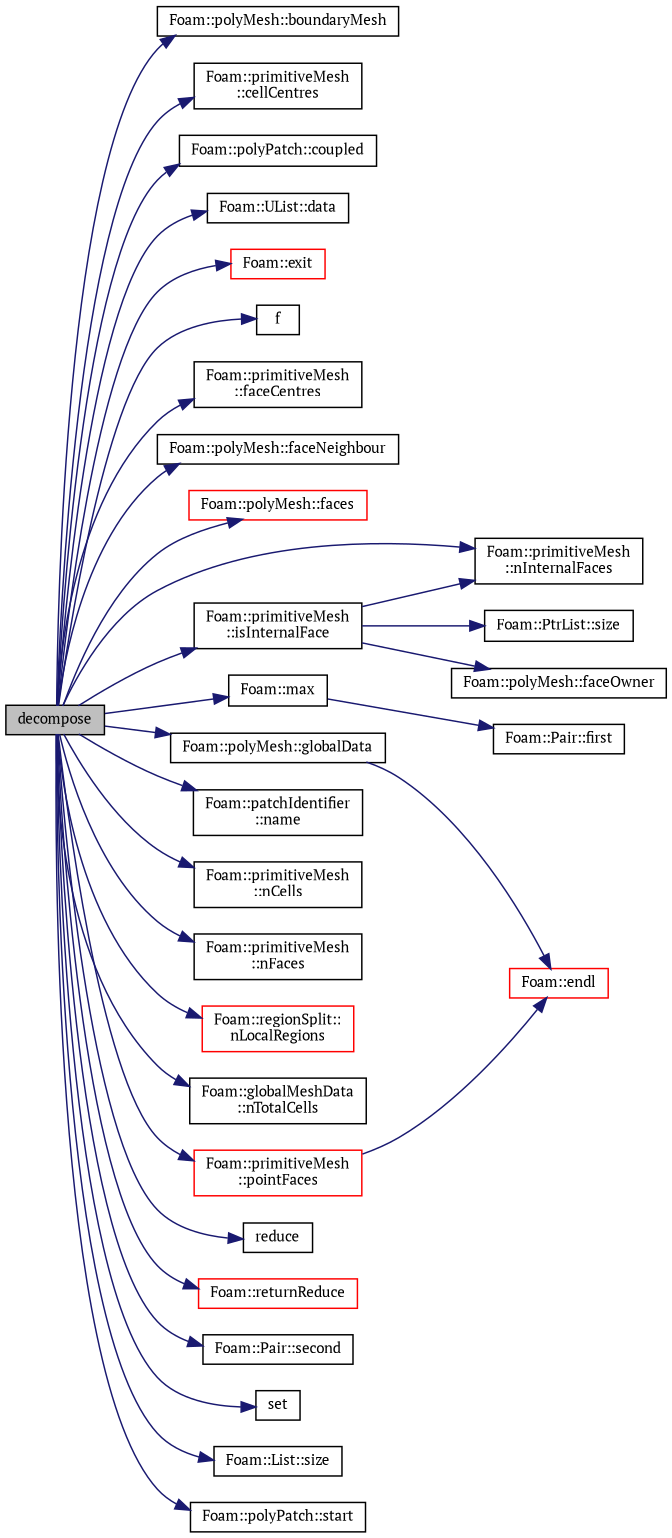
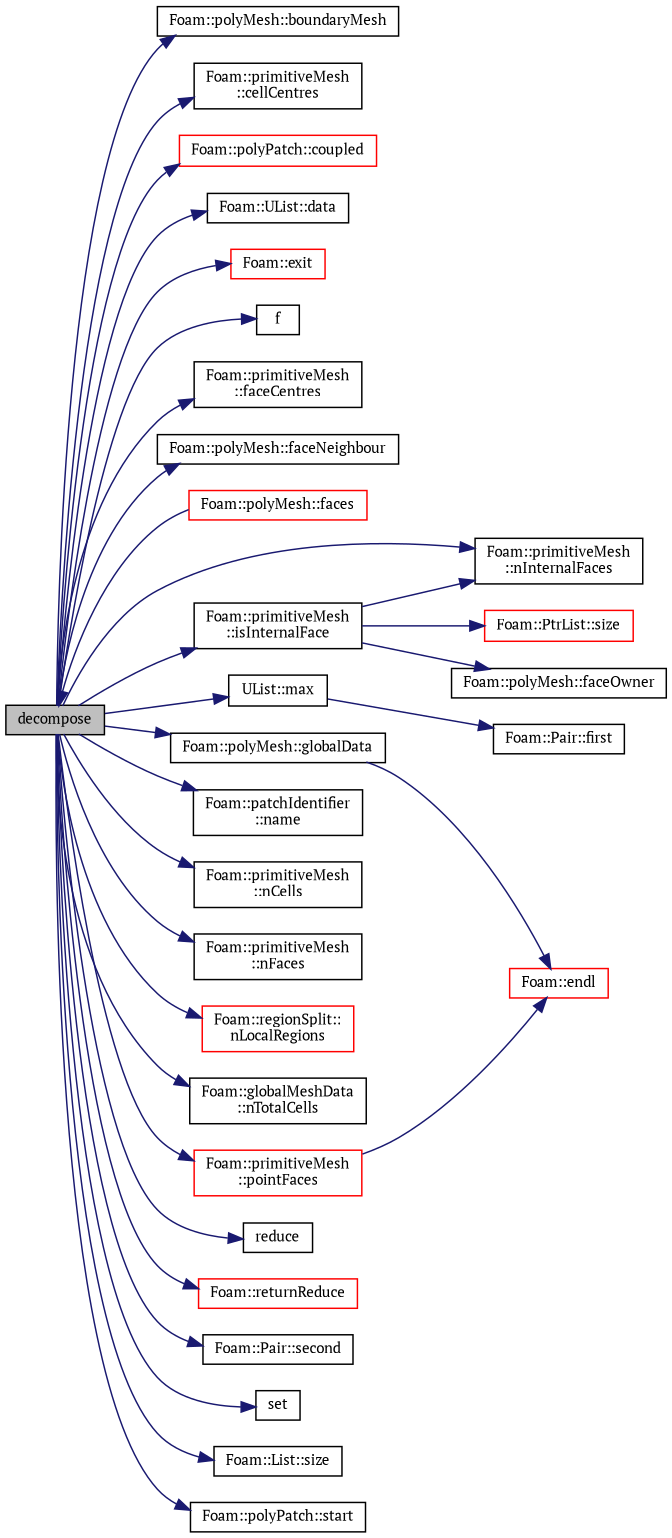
(278, 151) -> (278, 151)
(122, 591) -> (107, 587)
(559, 626) -> (559, 626)
(278, 691) -> (278, 691)
